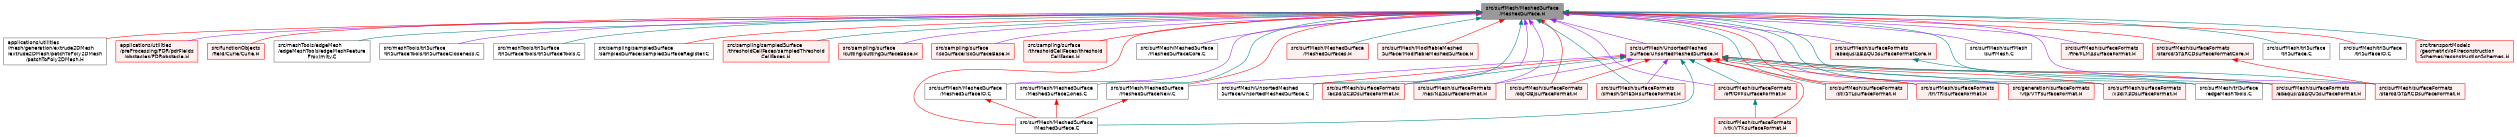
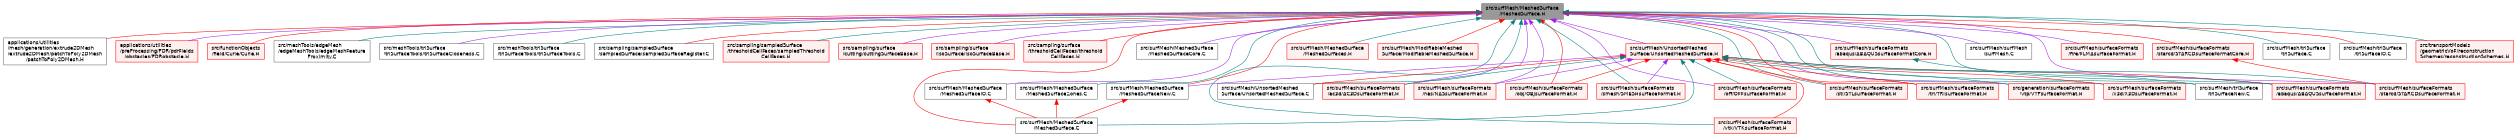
(2229, 91) -> (2229, 91)
(1755, 111) -> (1291, 111)
